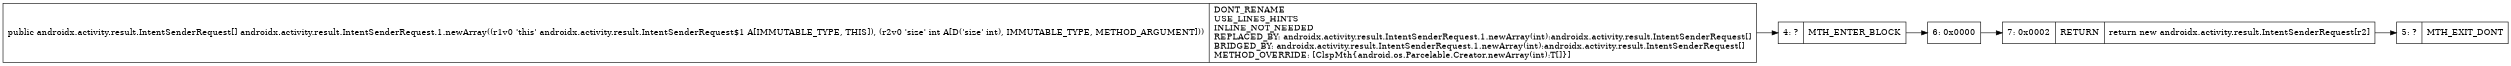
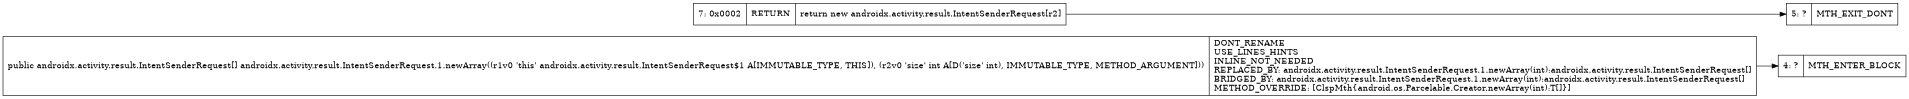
(1954, 33) -> none
